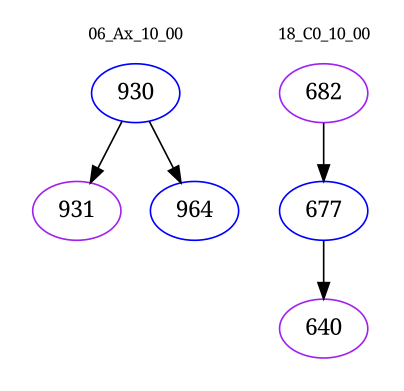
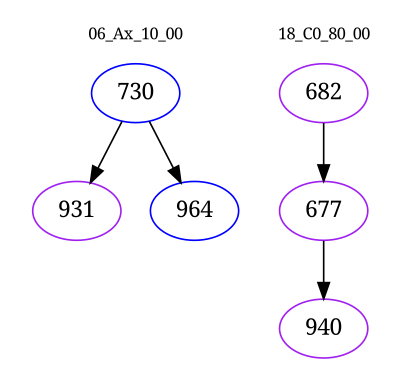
(324, 35) -> (324, 35)
(136, 93) -> (136, 93)
(324, 211) -> (324, 211)
(324, 329) -> (324, 329)
